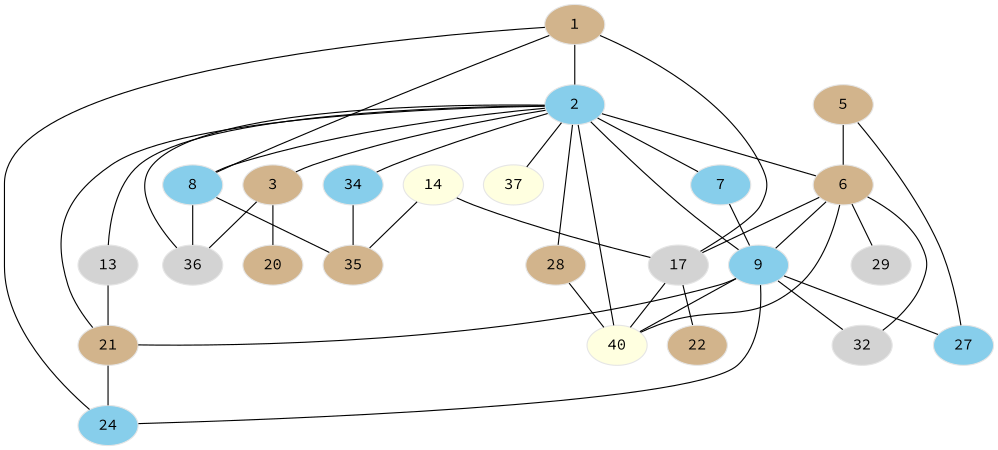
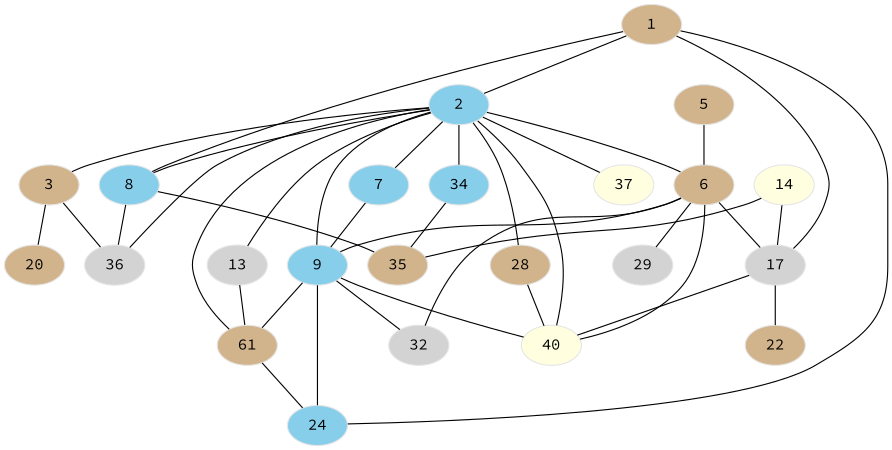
(108, 345) -> (247, 345)
(964, 345) -> none
